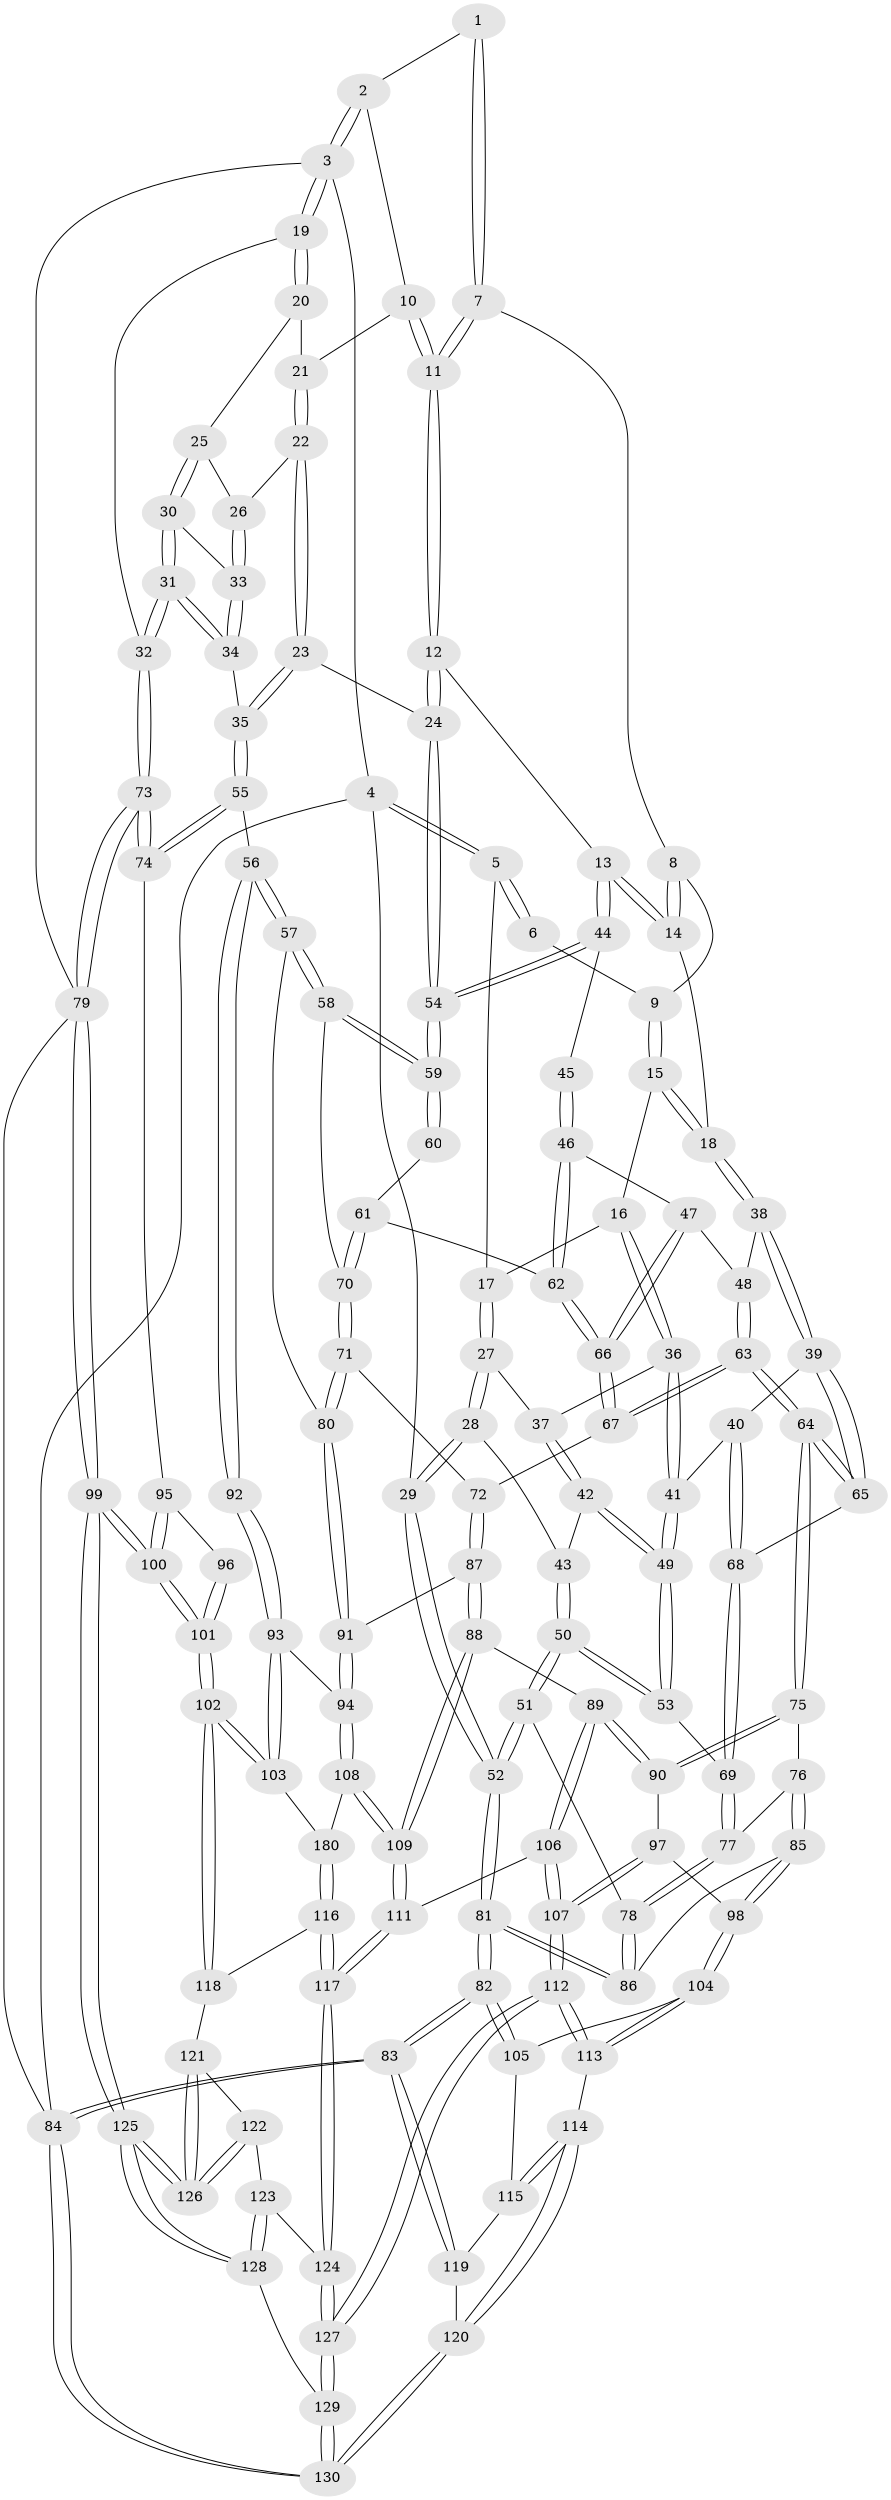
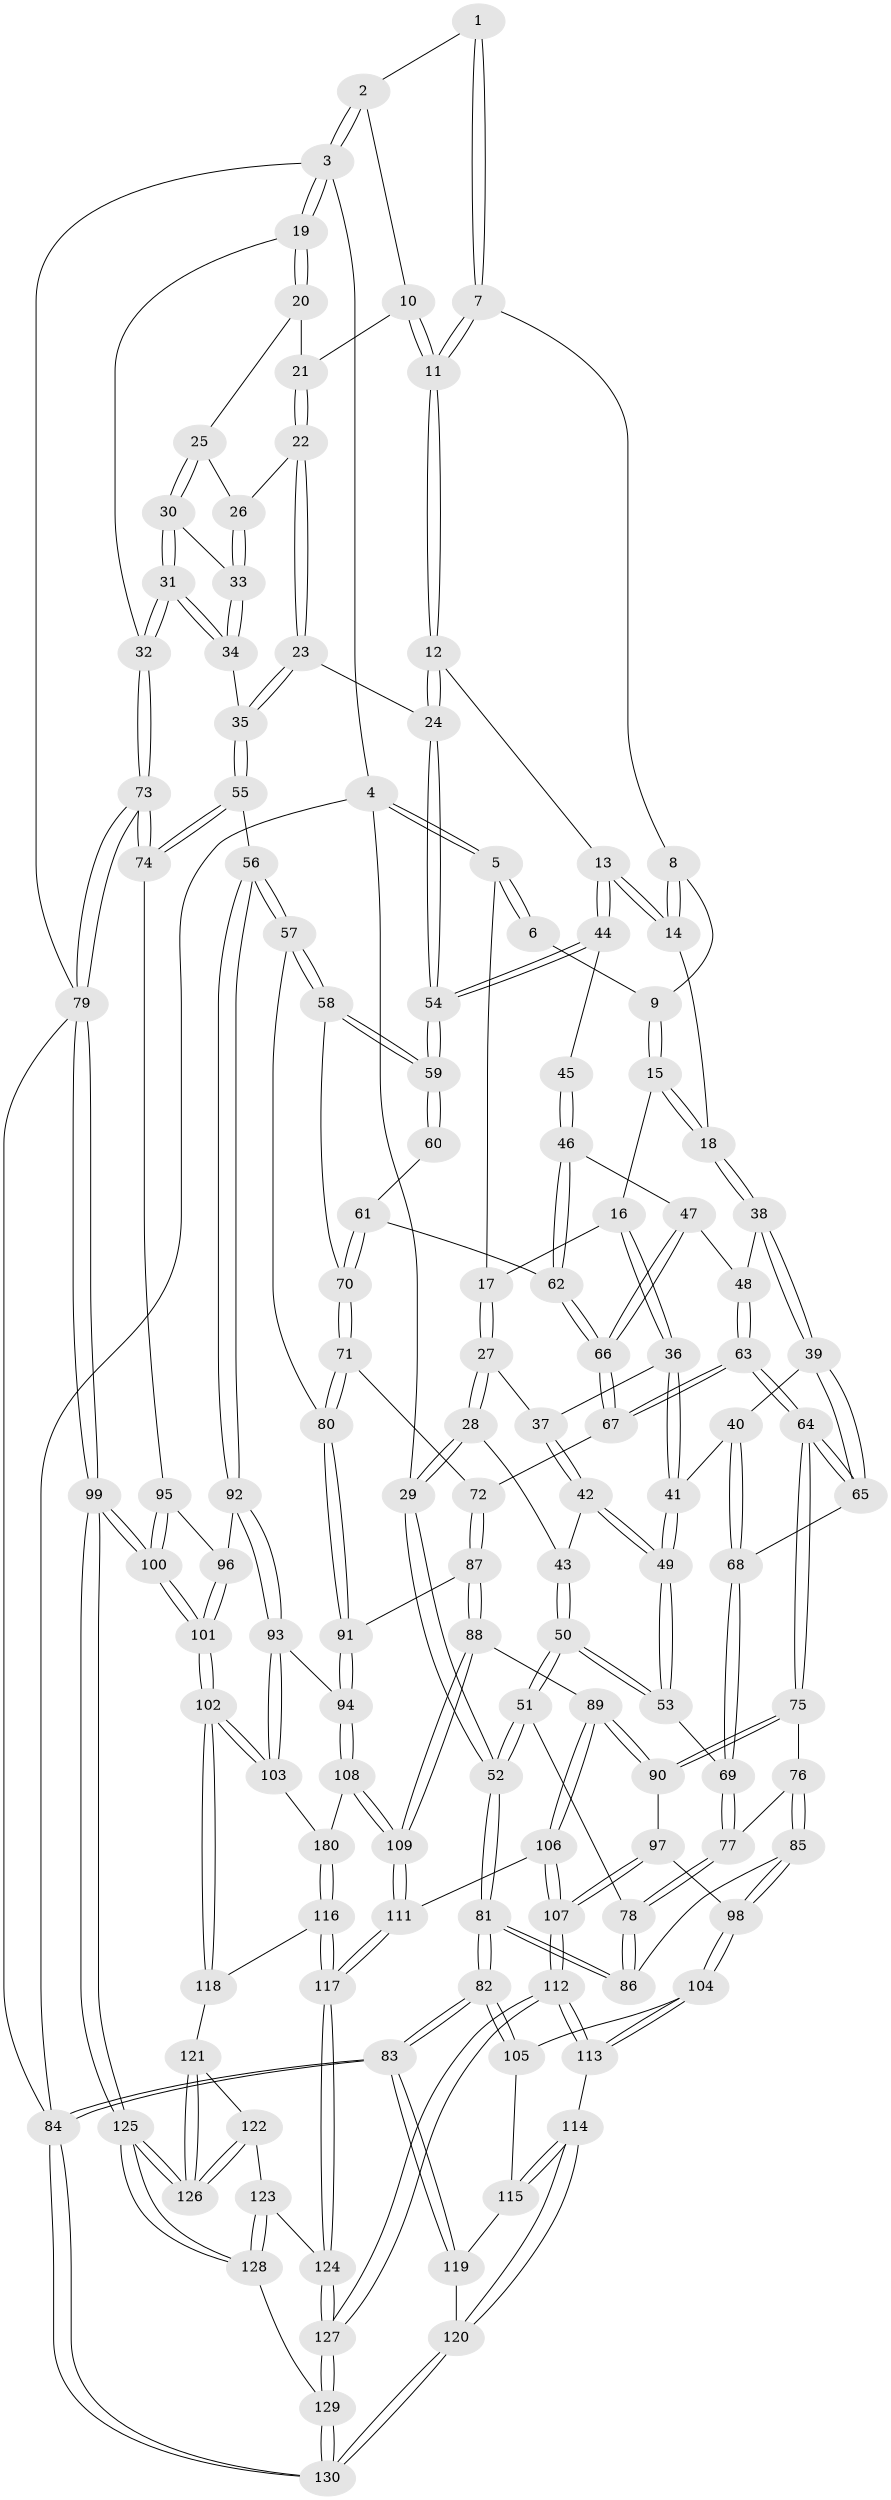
none -> (231, 1531)
